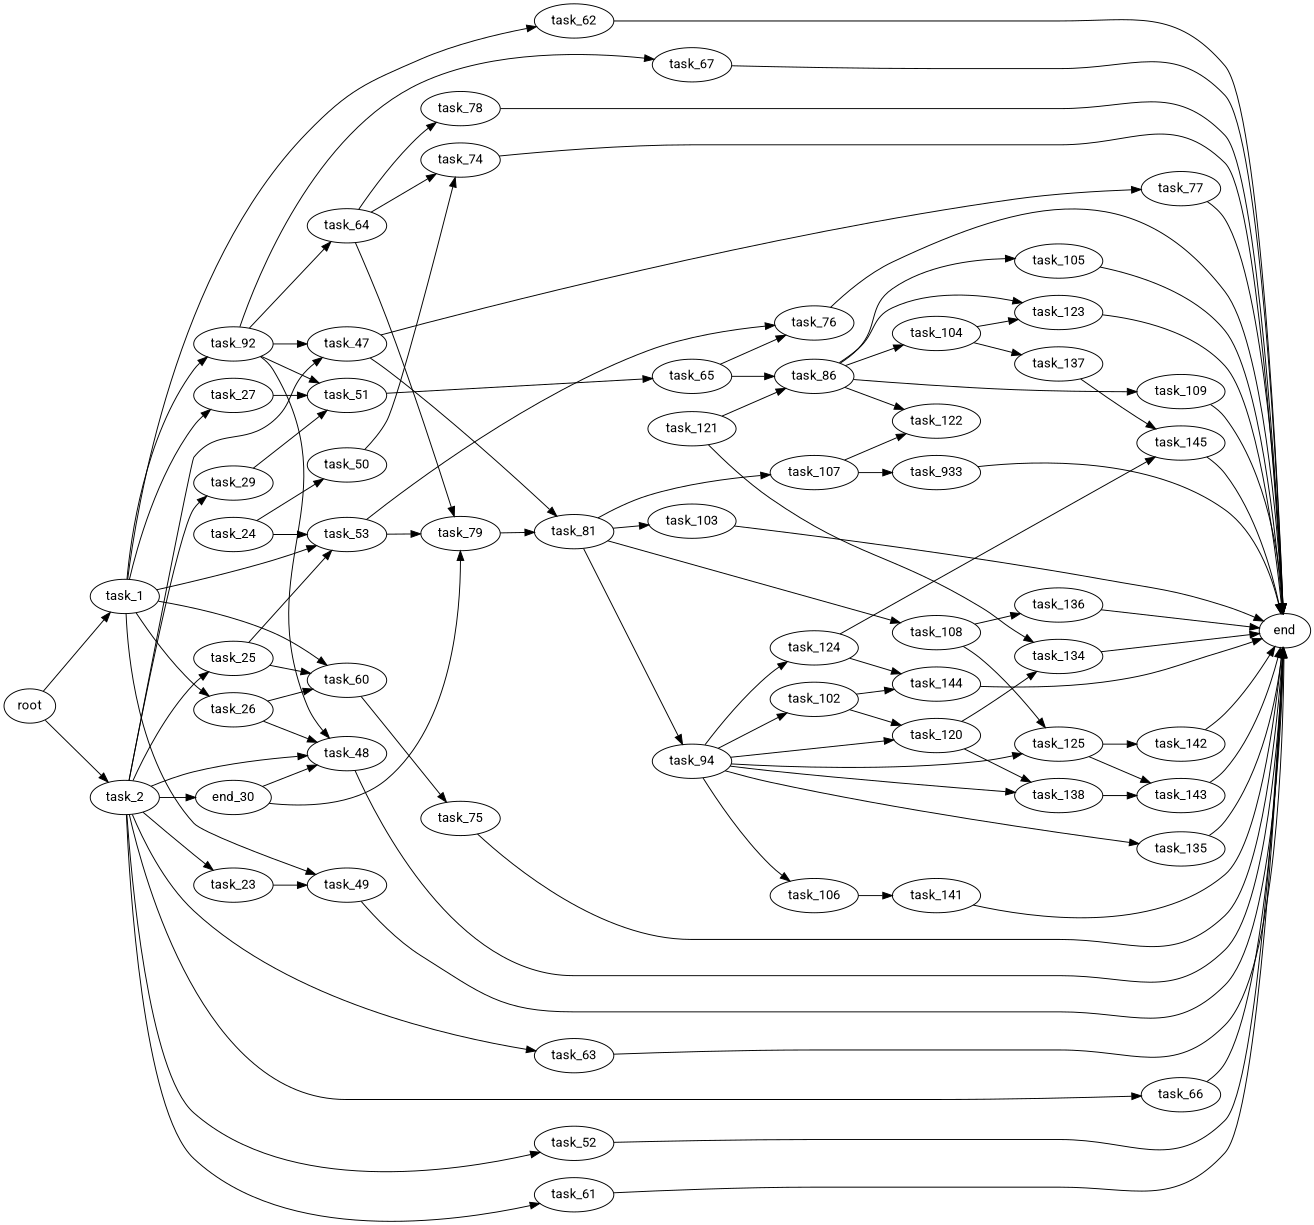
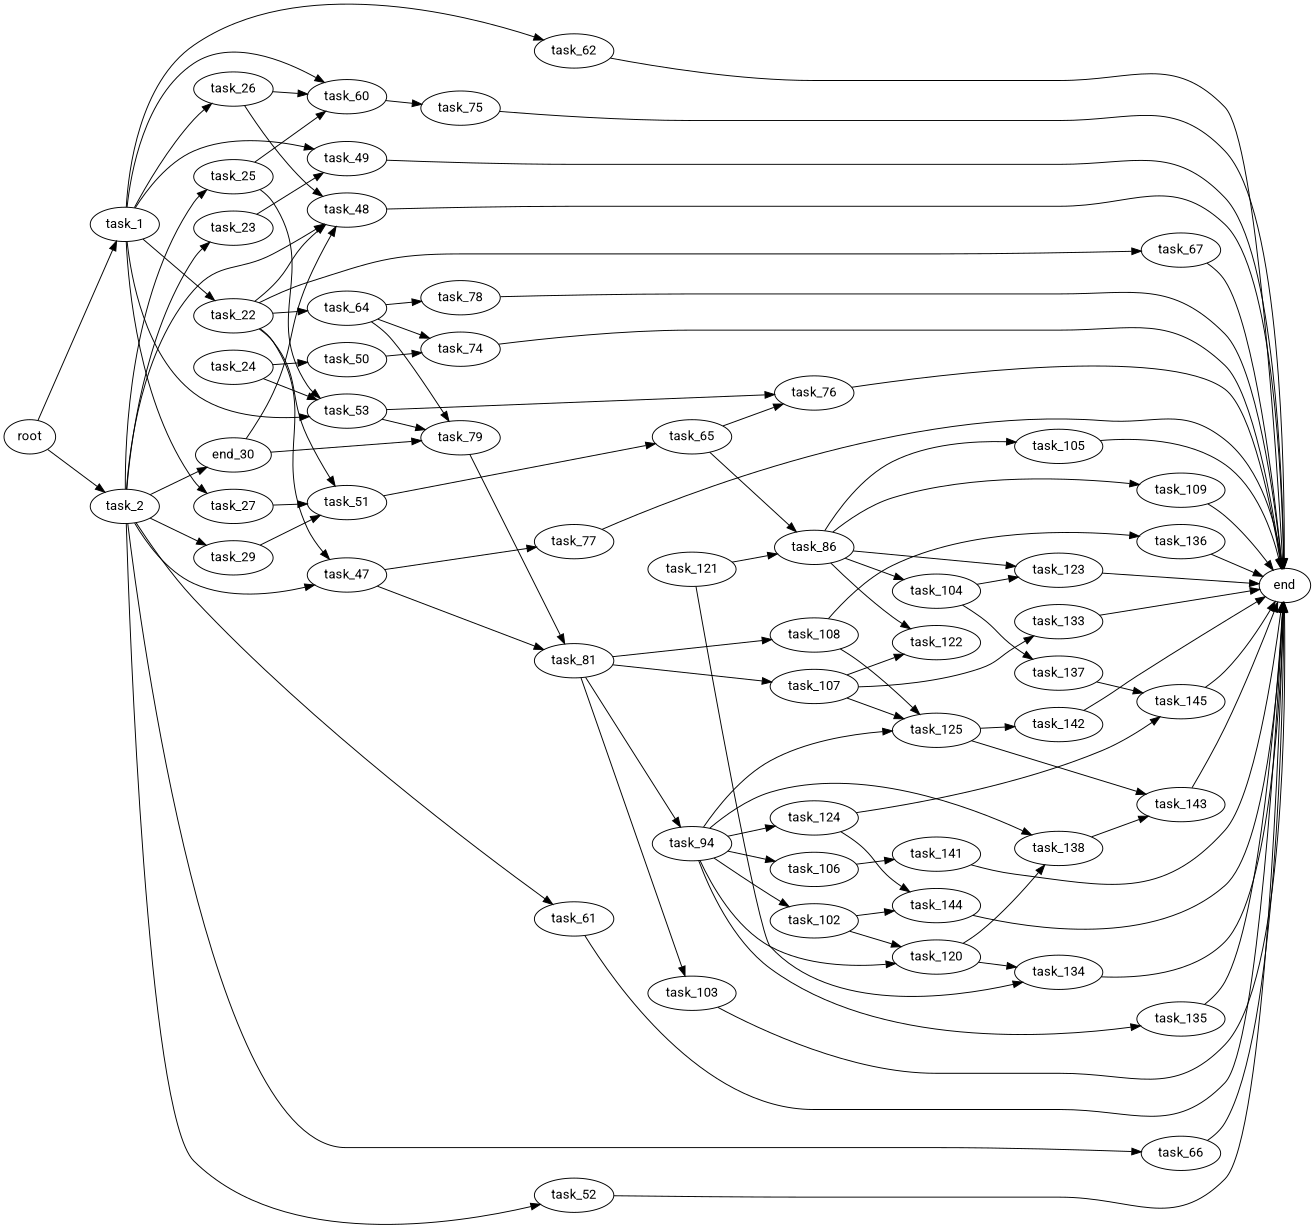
(233, 344) -> (233, 316)
(936, 473) -> (1059, 622)
none -> (871, 707)
(574, 1056) -> none
